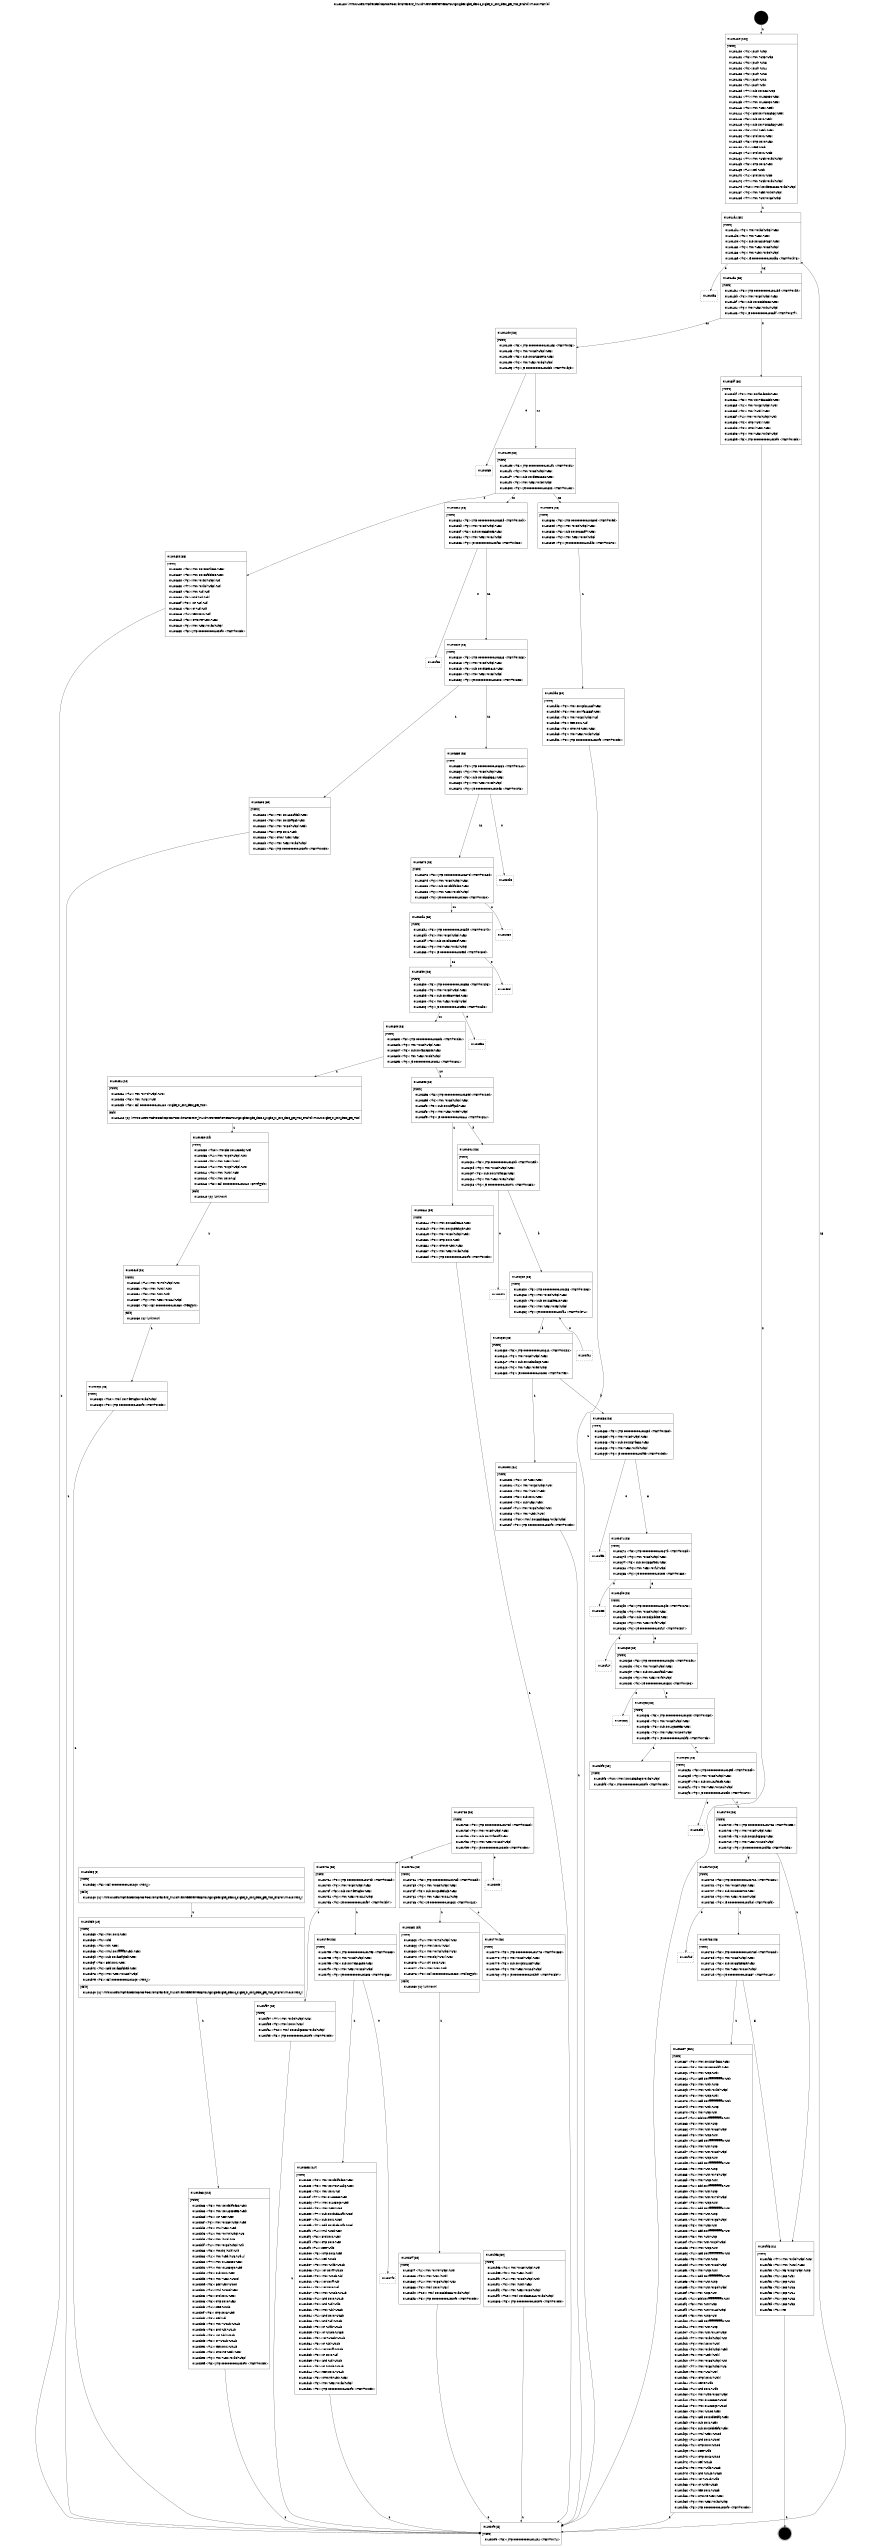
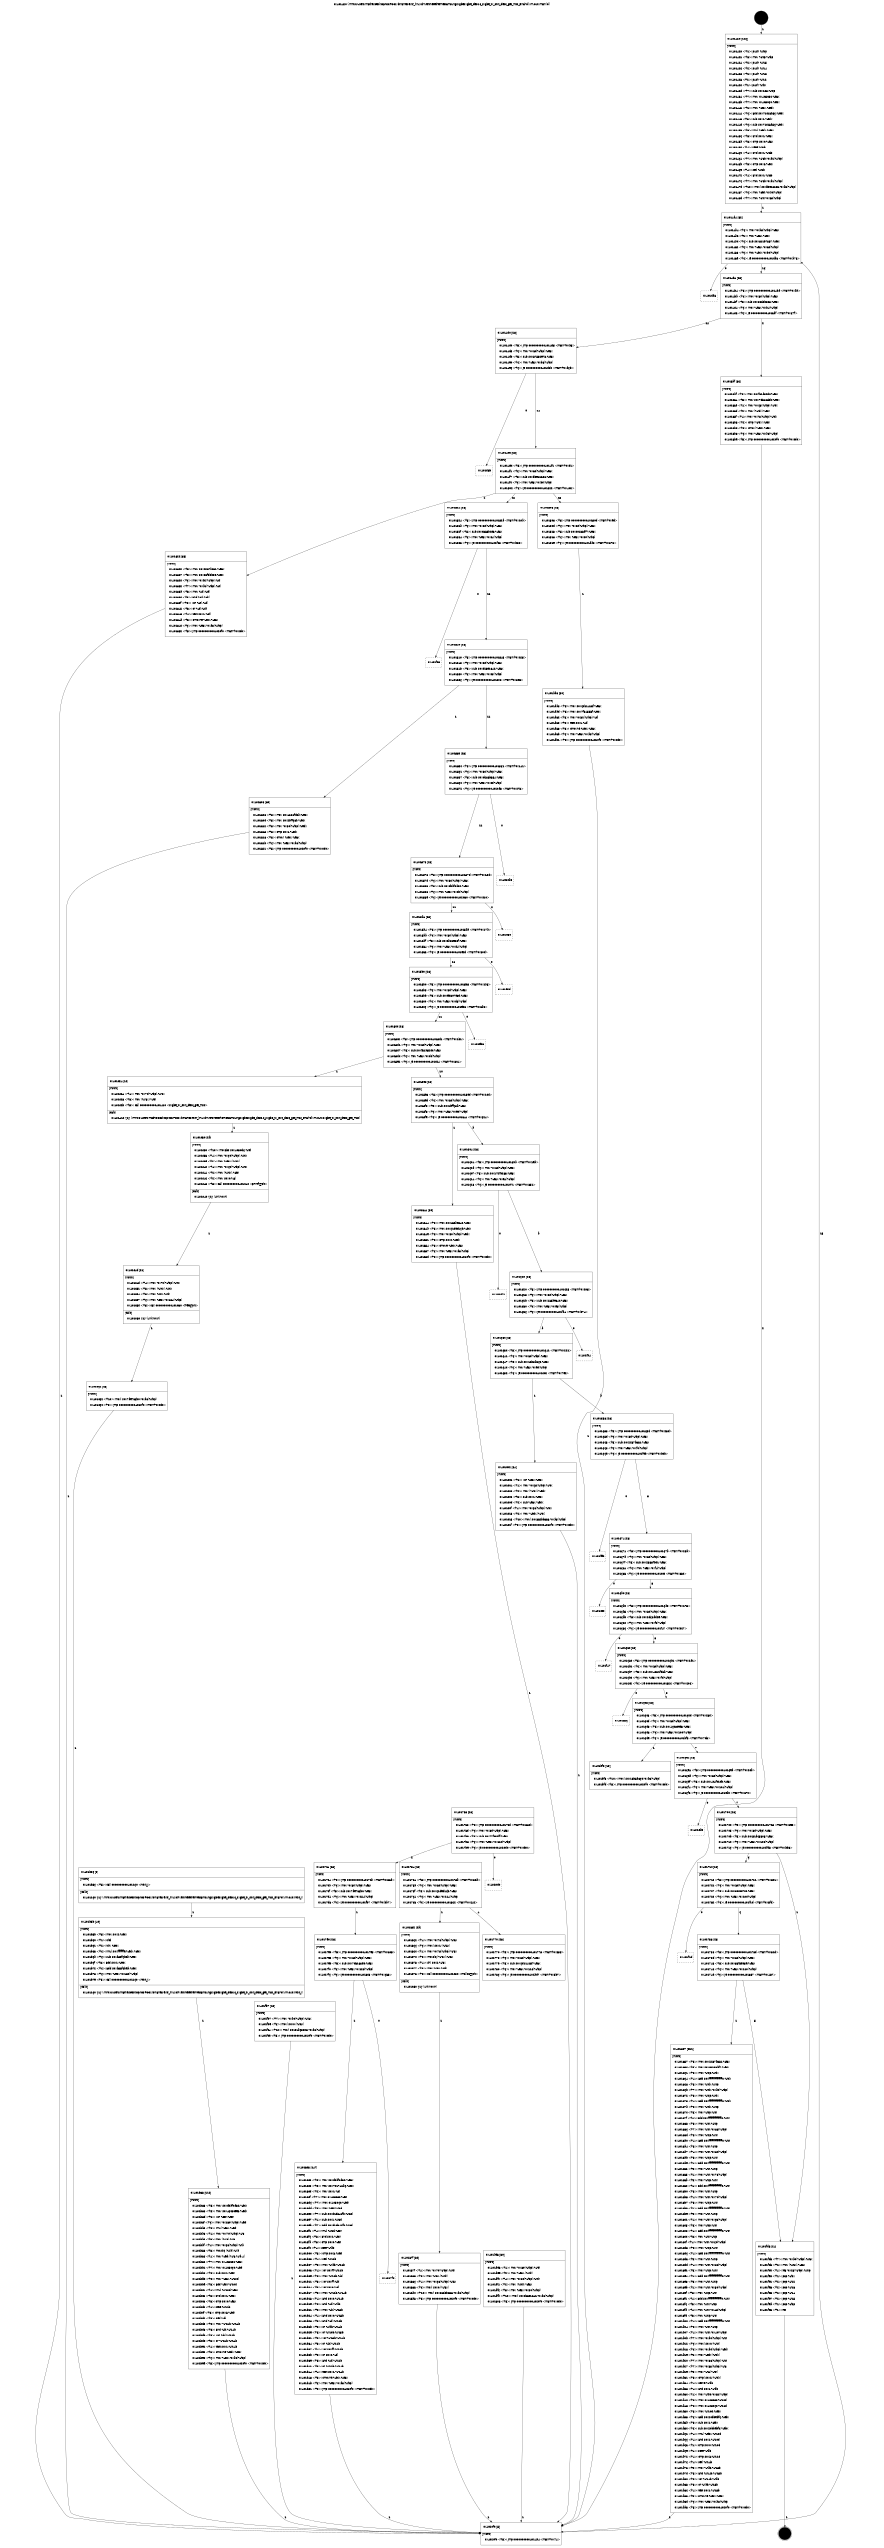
(574, 1333) -> (574, 1333)
(308, 1952) -> none
